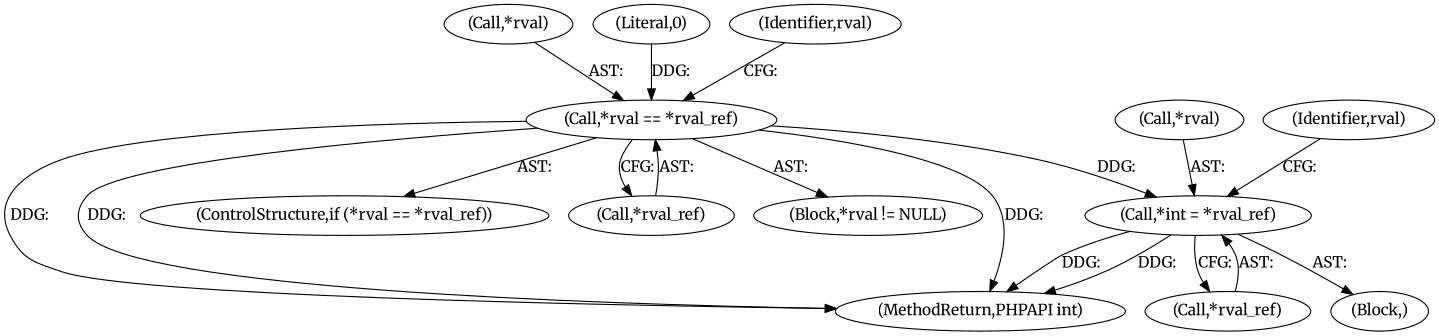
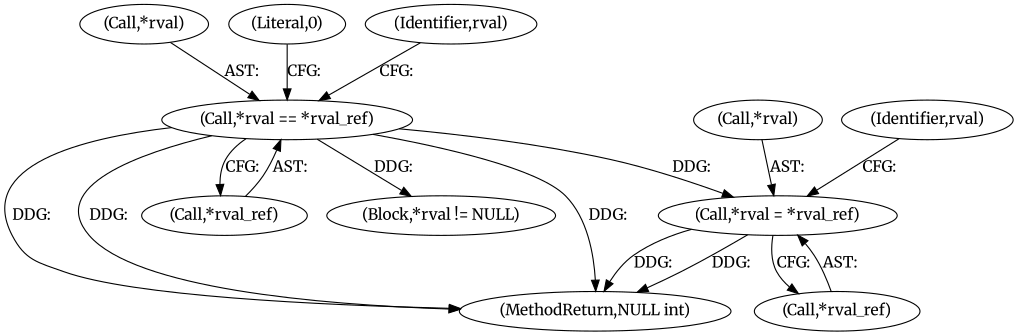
(673, 72) -> (306, 72)
(793, 168) -> (396, 168)
(345, 216) -> none
(1198, 216) -> (778, 216)
(980, 311) -> (595, 311)
(1380, 311) -> none
